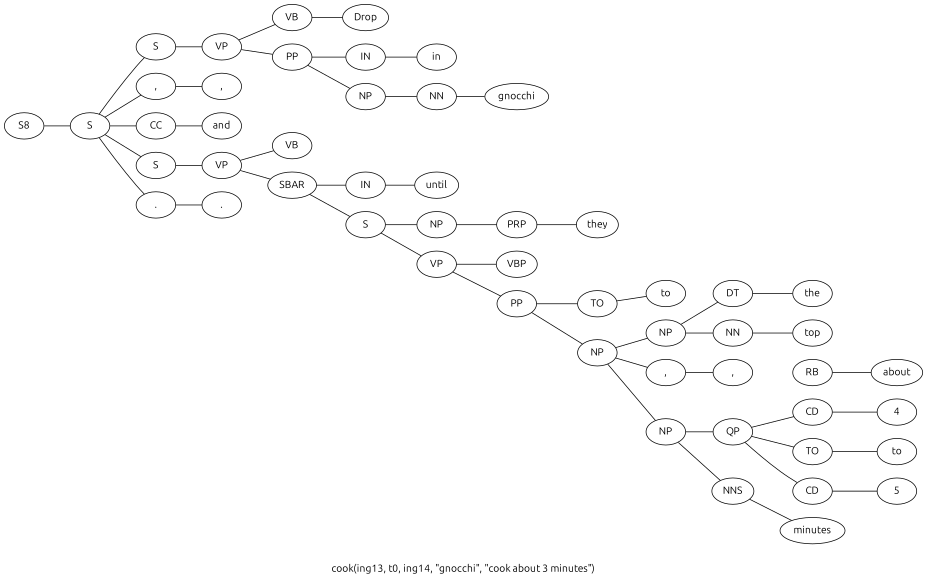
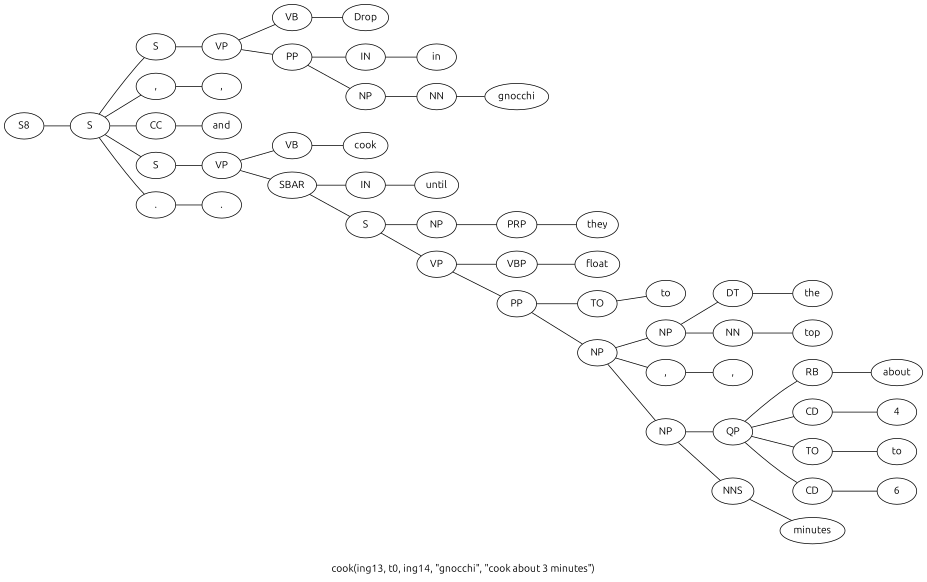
none -> (366, 146)
none -> (597, 264)
none -> (770, 400)
(897, 491) -> (897, 491)
